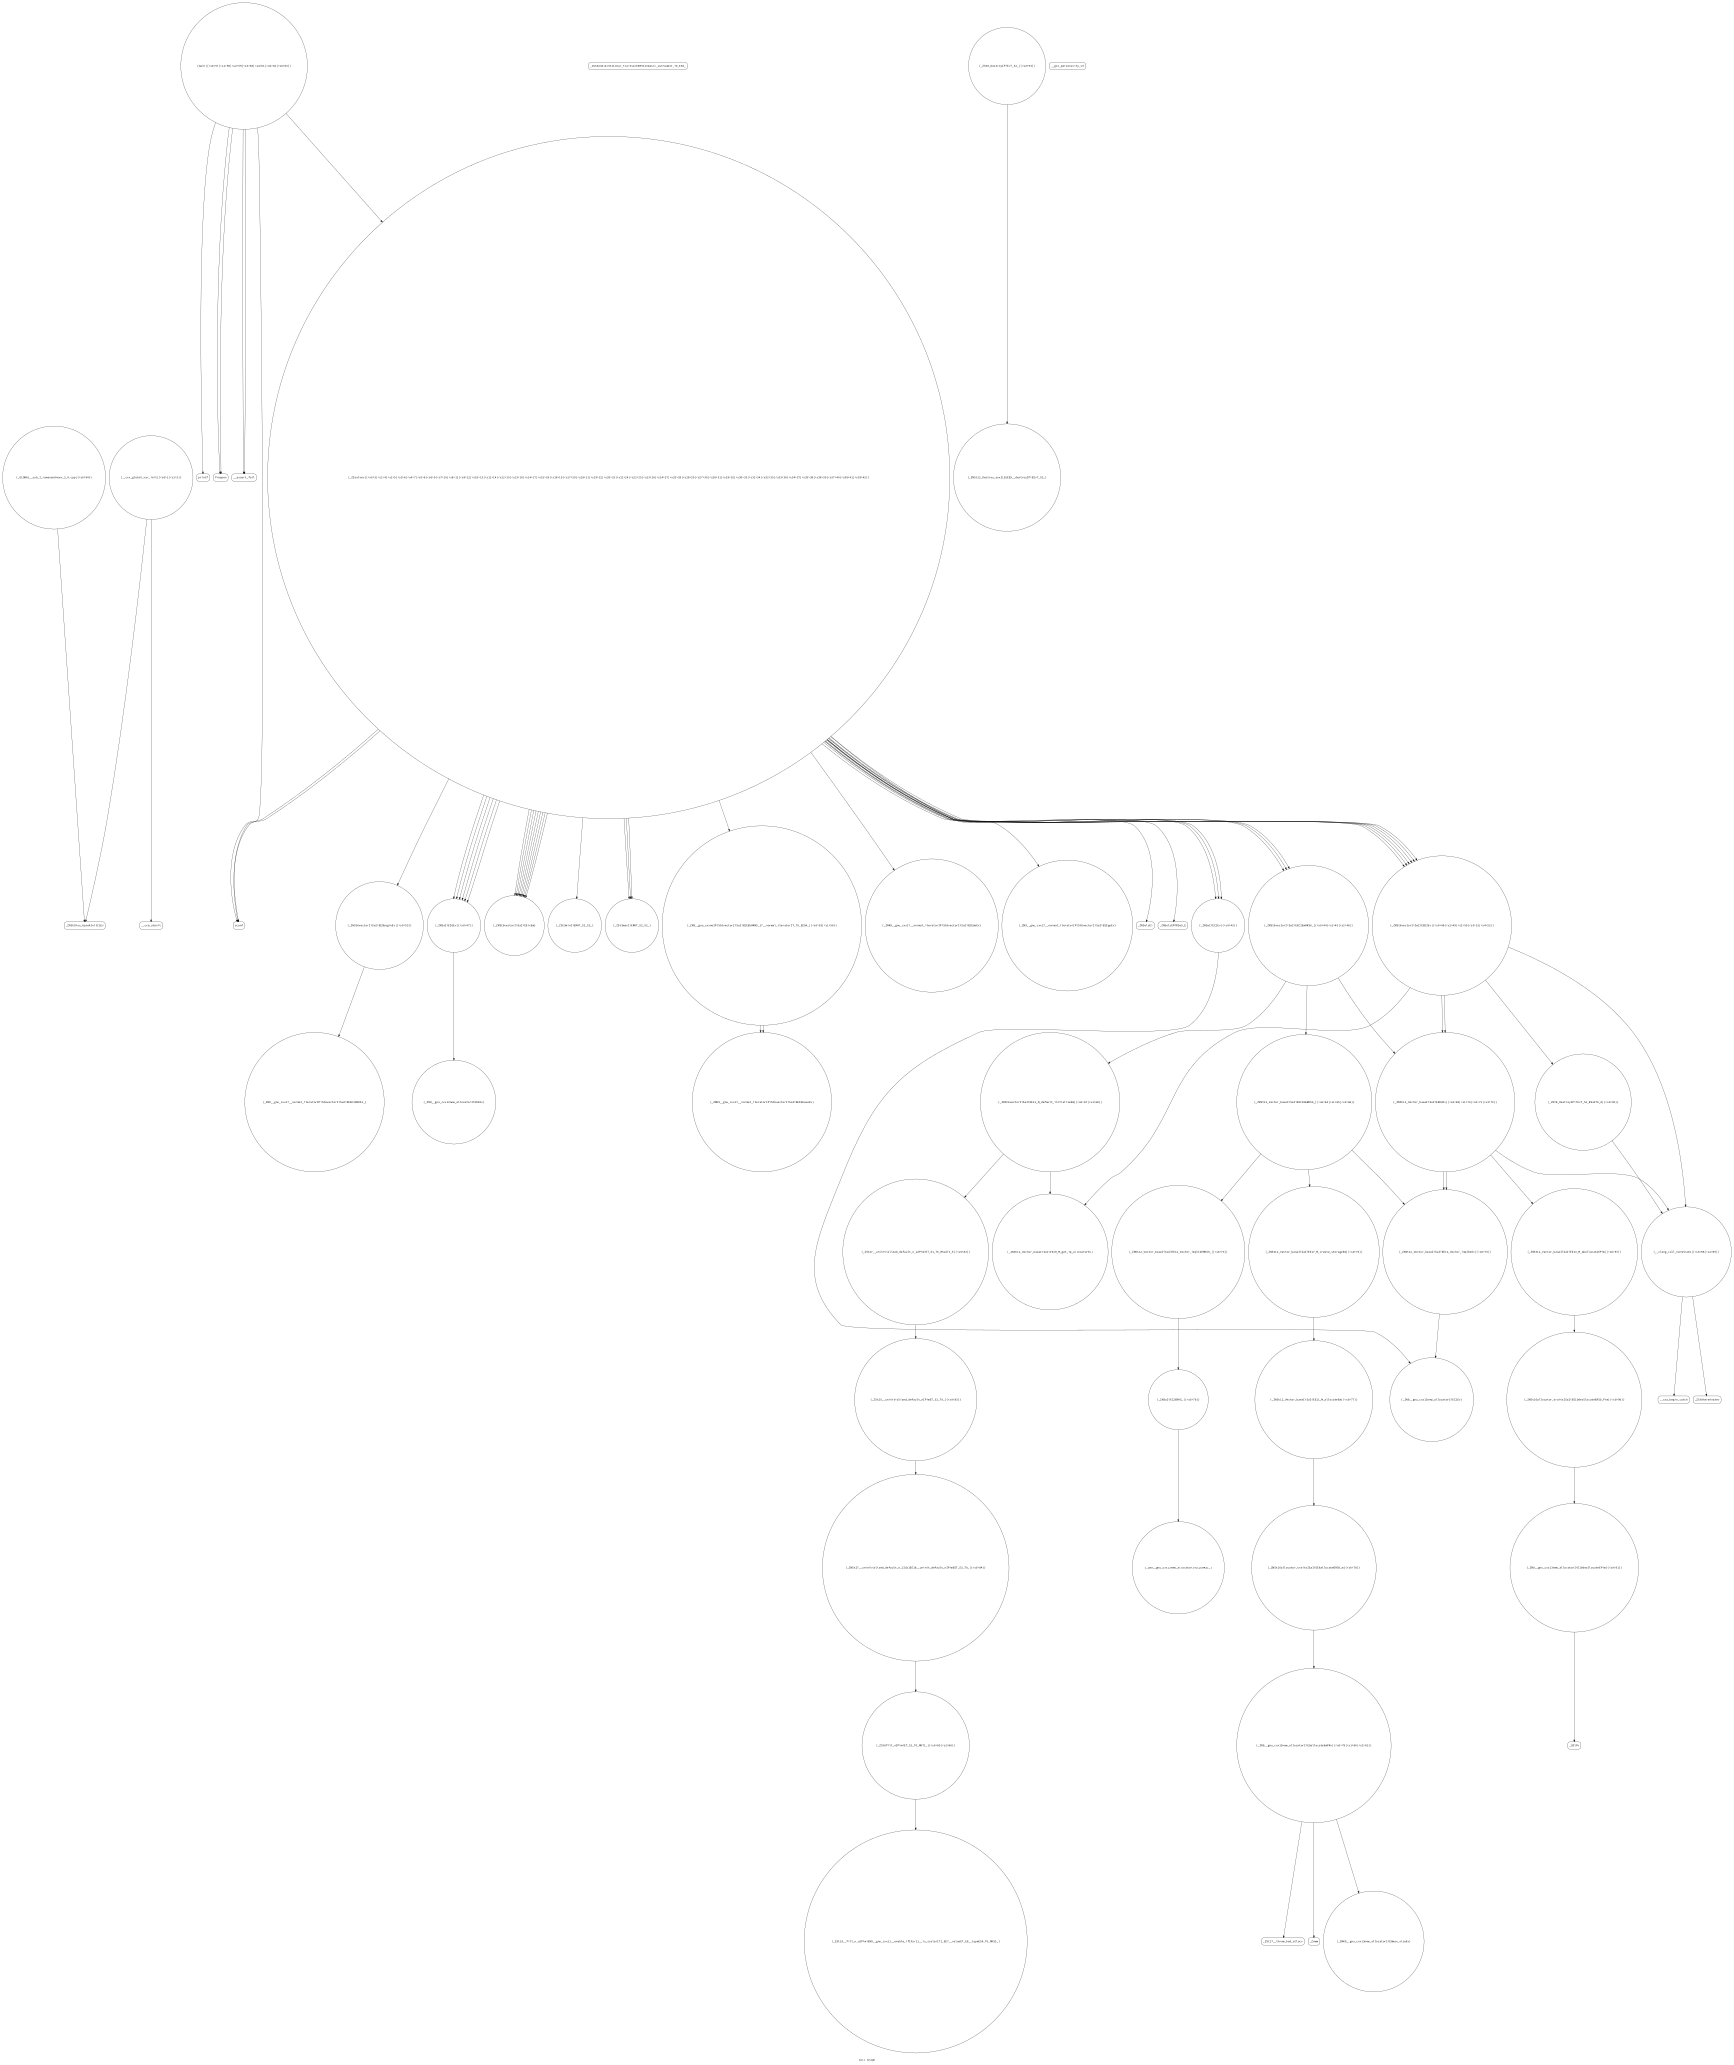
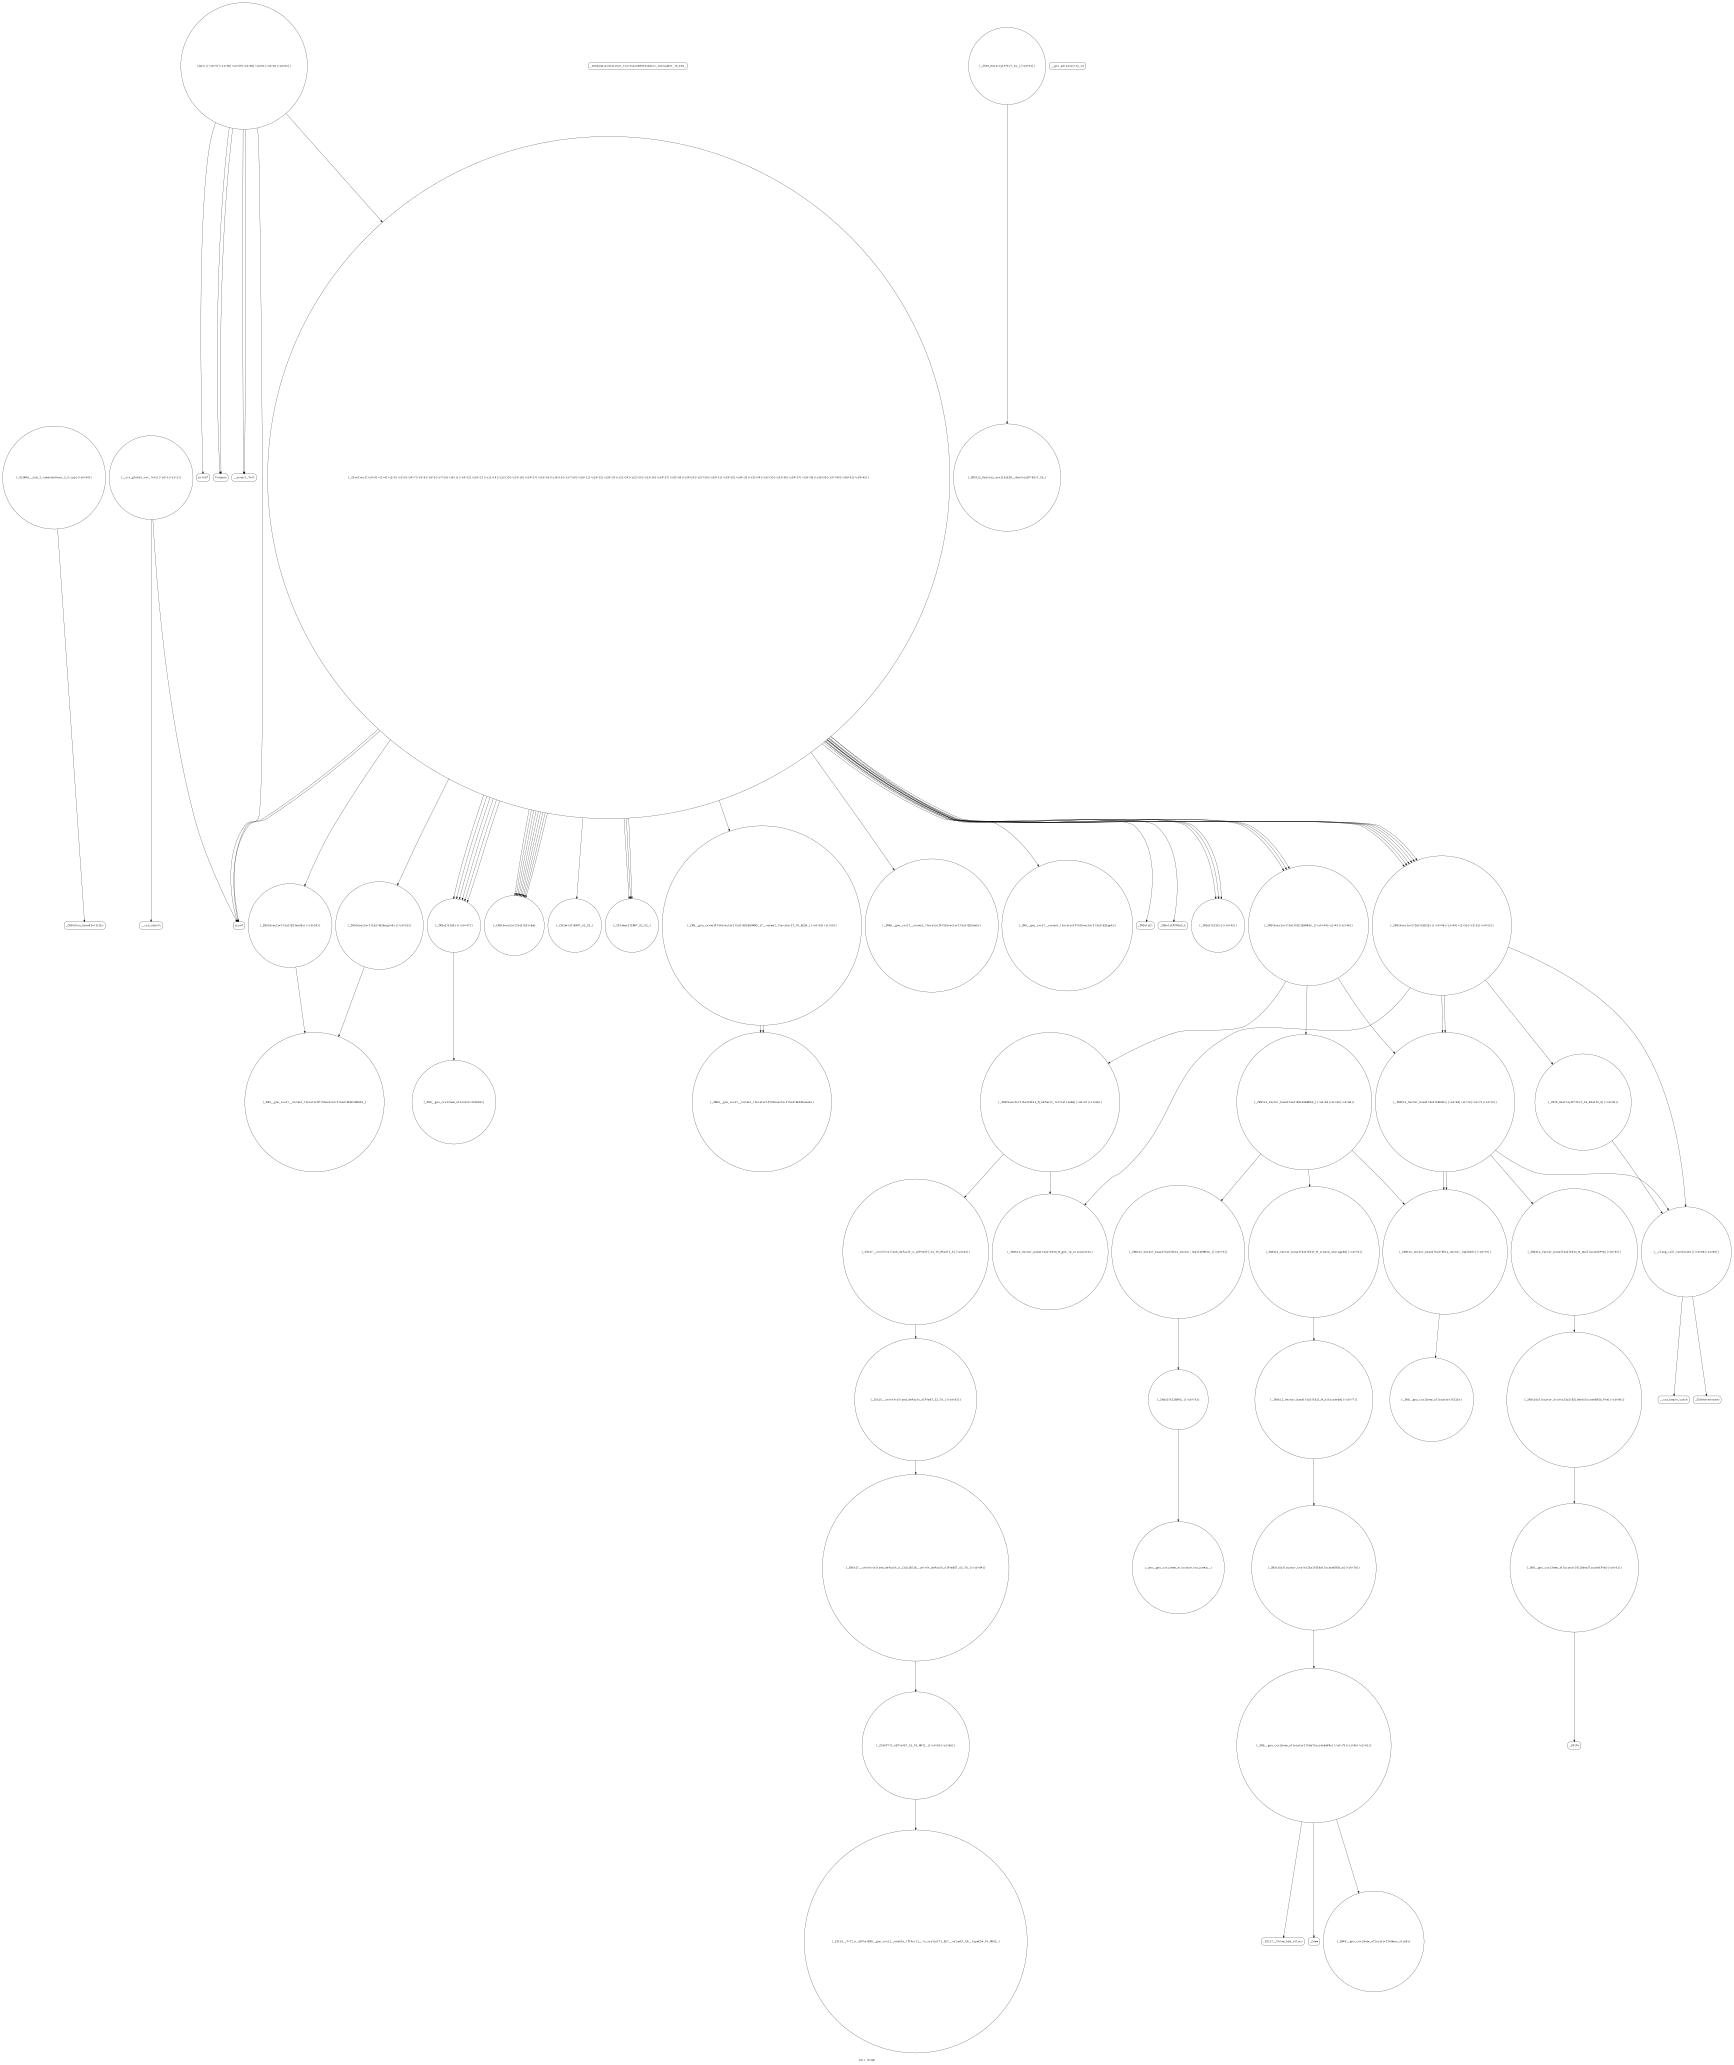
(122, 721) -> (175, 724)
none -> (290, 926)
(819, 1292) -> none
